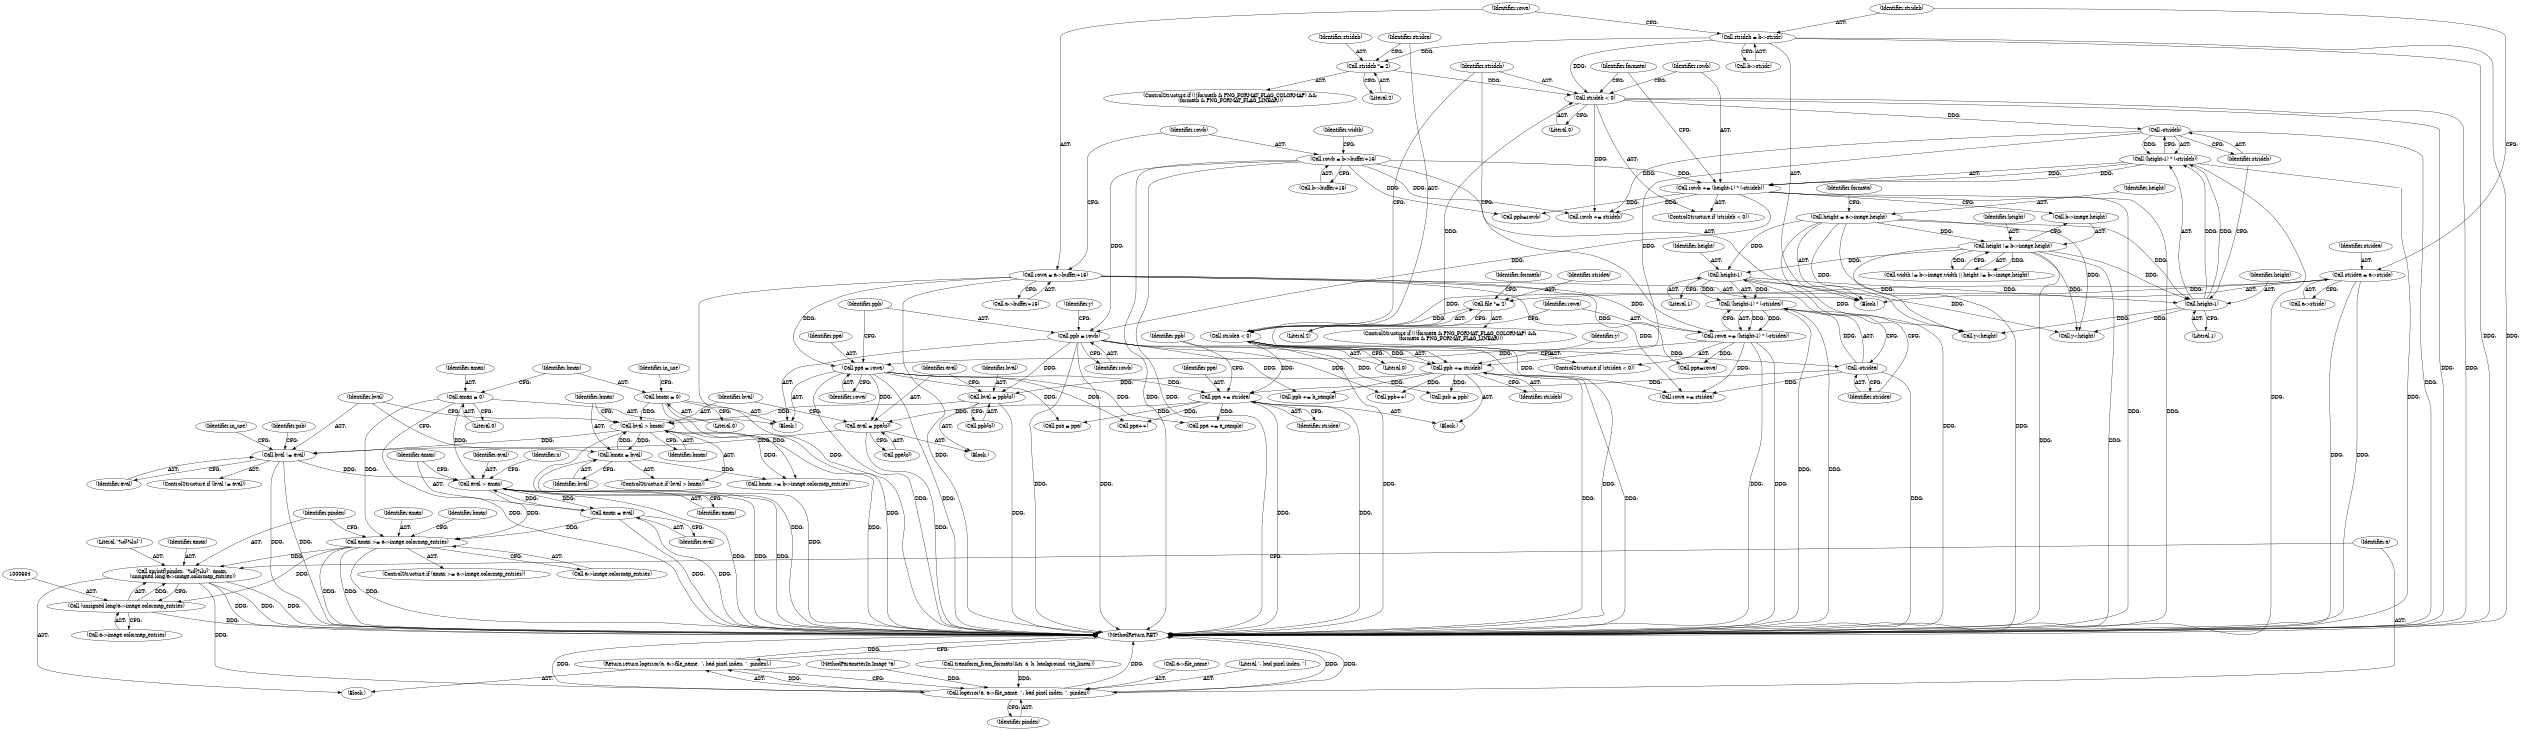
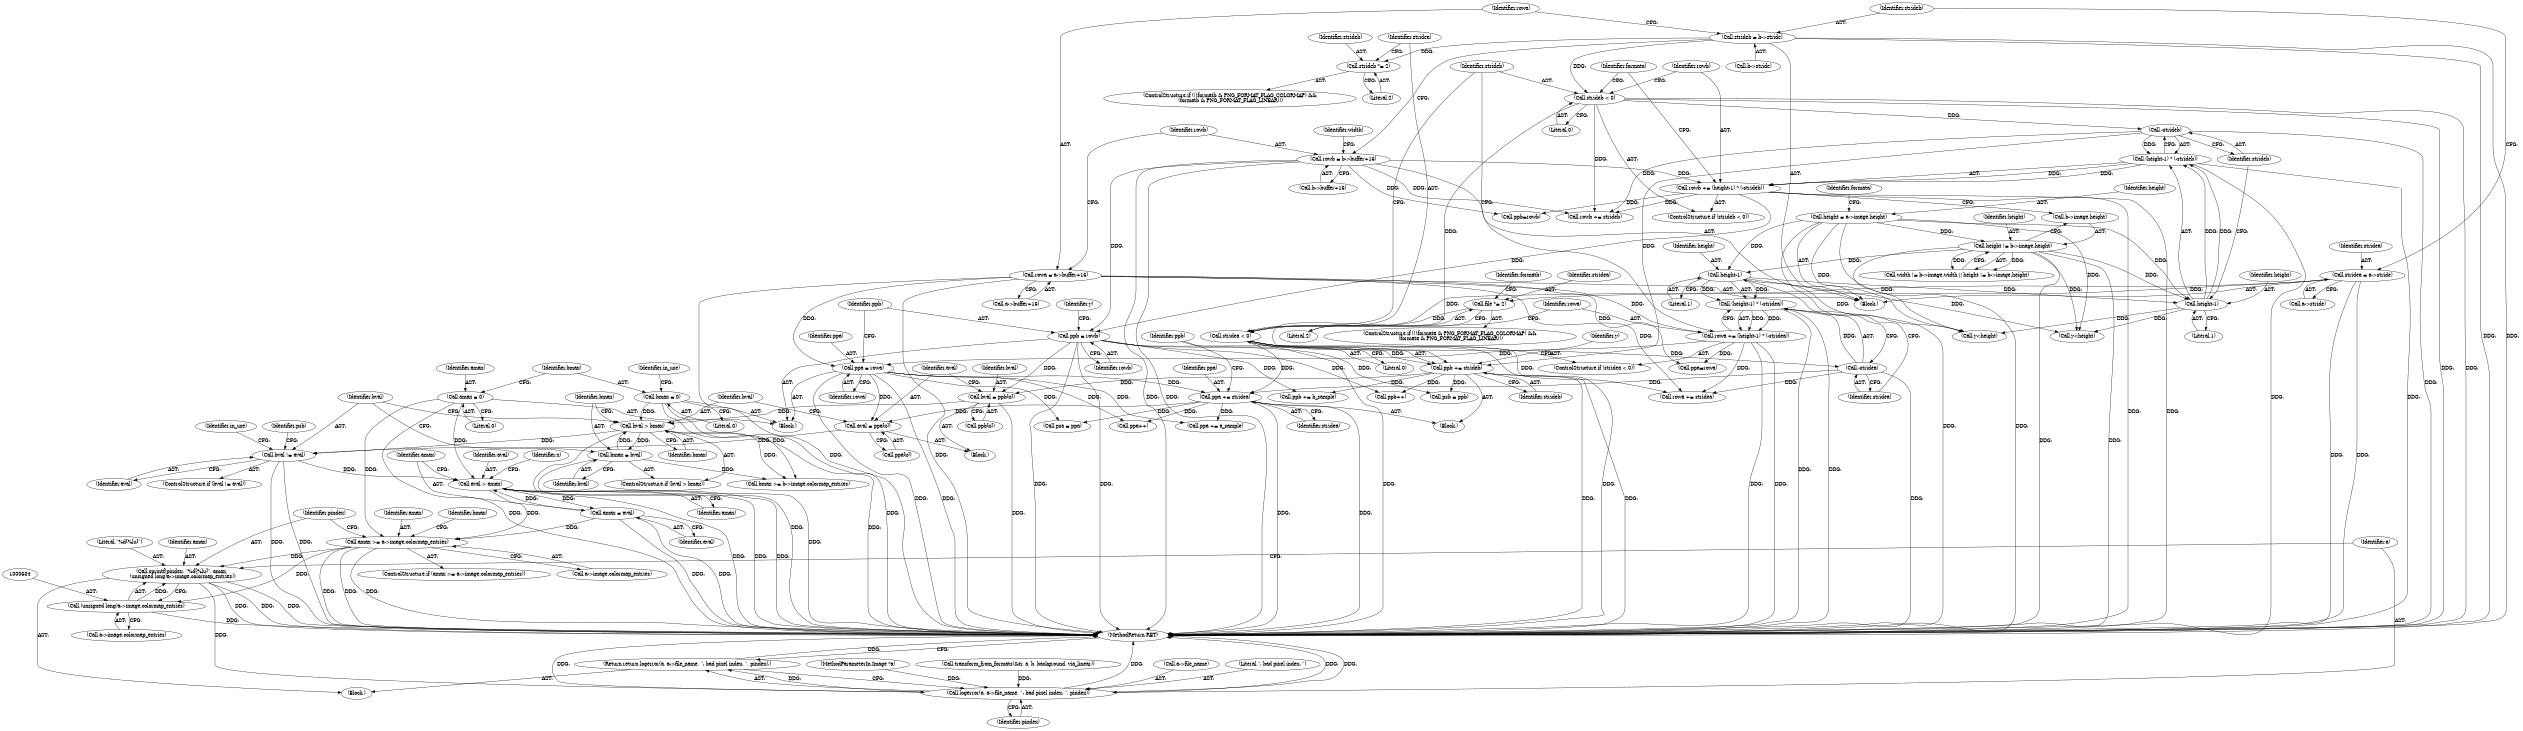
(1742, 51) -> (1513, 50)
(1476, 82) -> none
(937, 581) -> none
